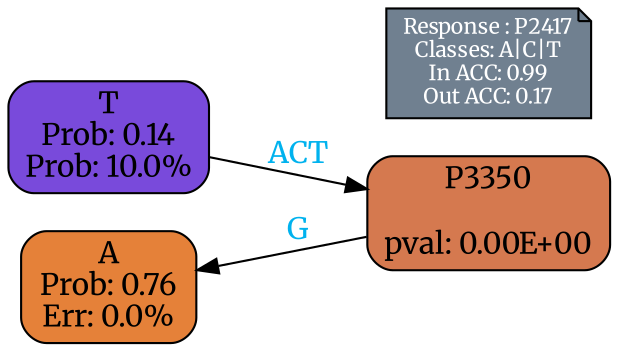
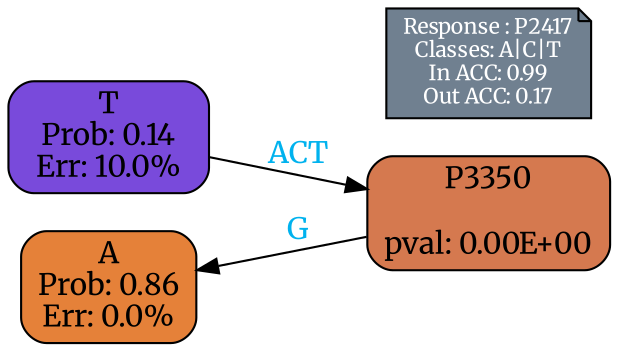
(109, 137) -> (109, 137)
(109, 287) -> (109, 287)
